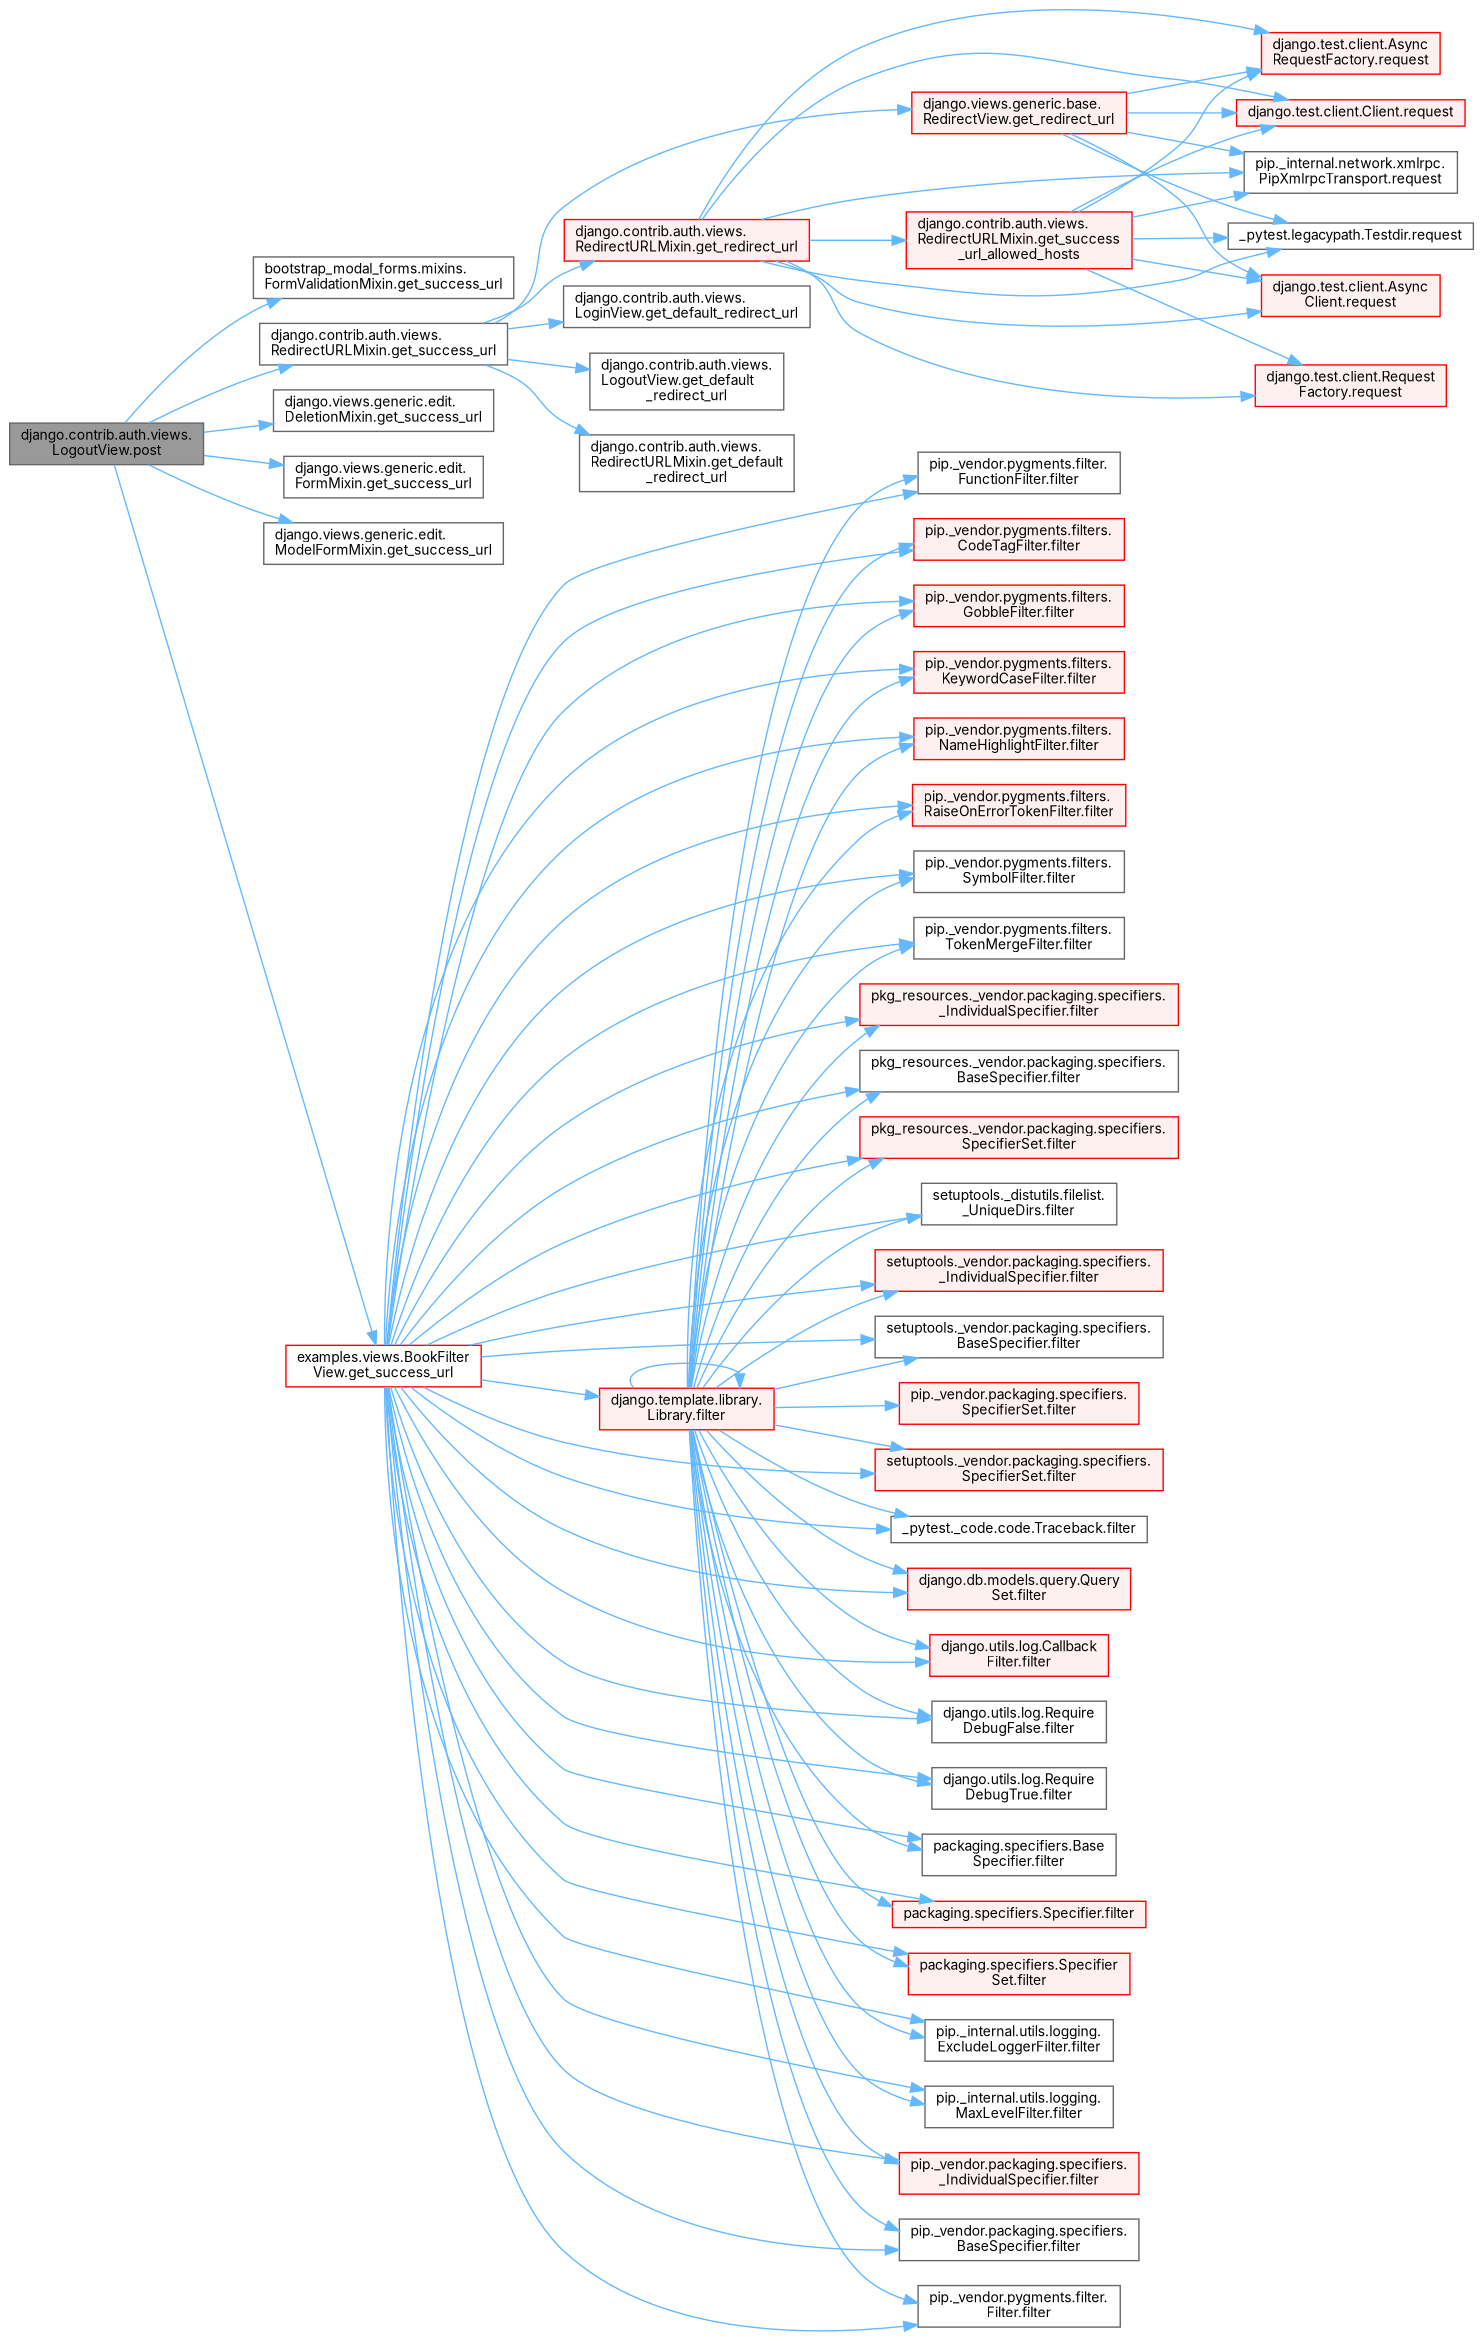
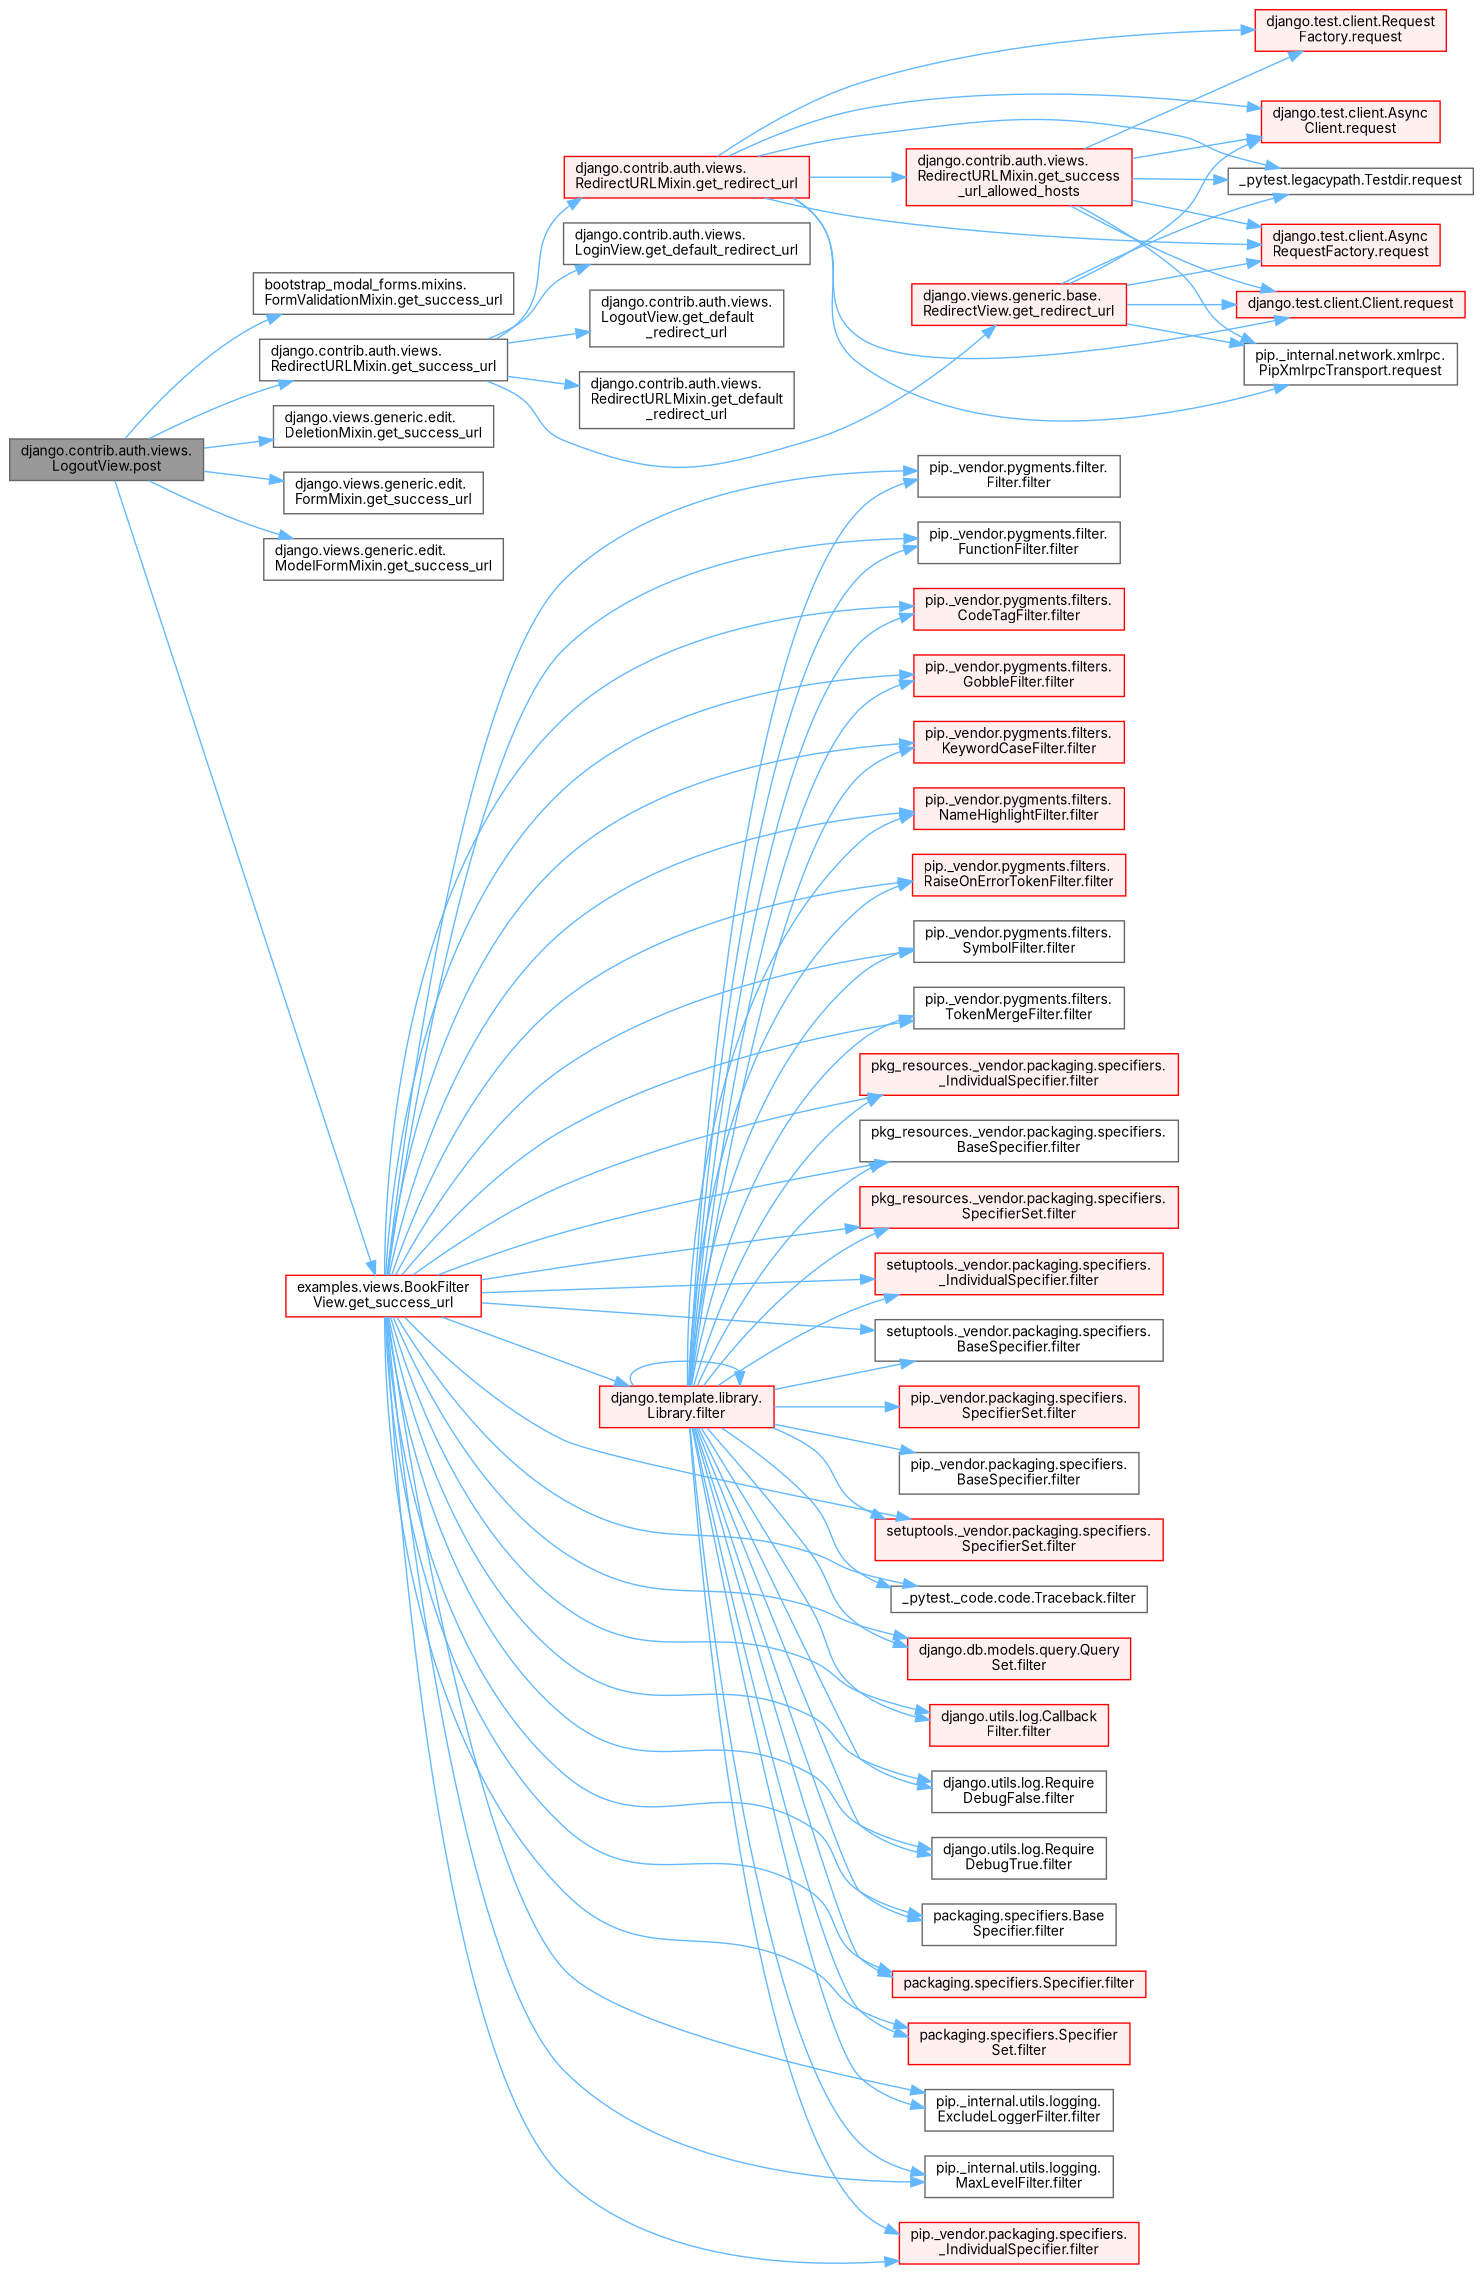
(1019, 1204) -> none
(475, 1948) -> none
